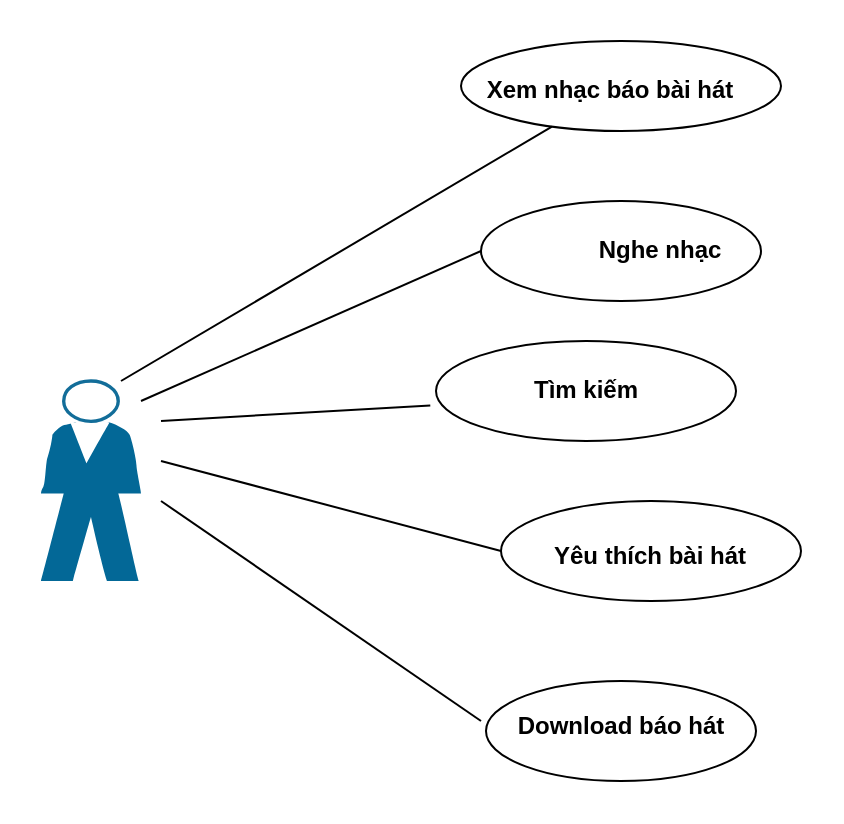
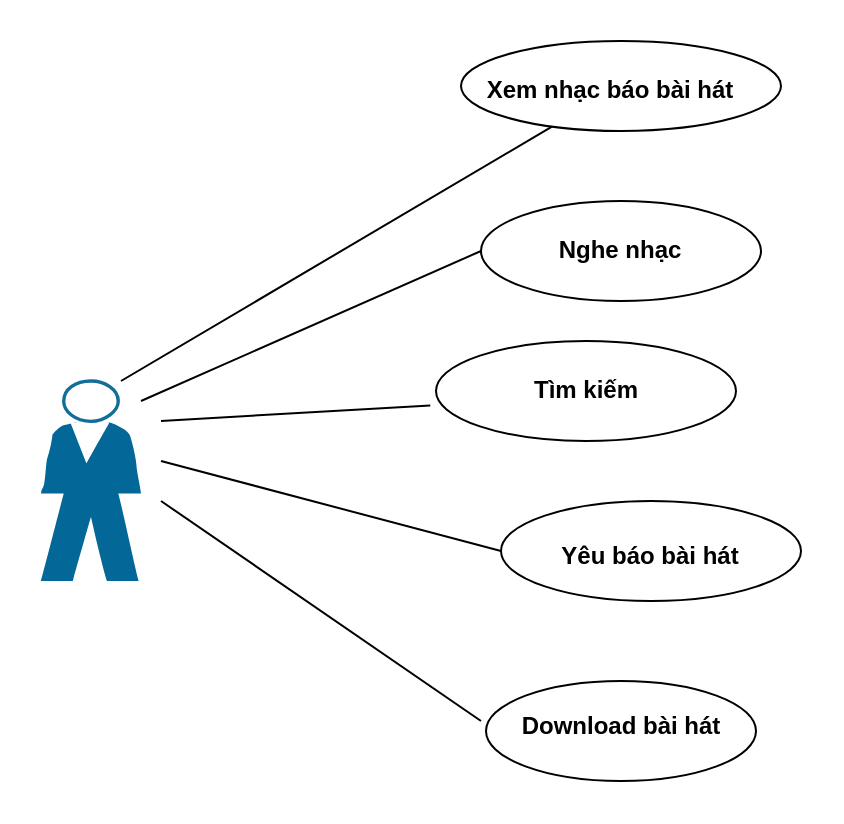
(661, 251) -> (621, 251)
(651, 557) -> (651, 557)
(622, 727) -> (622, 727)
